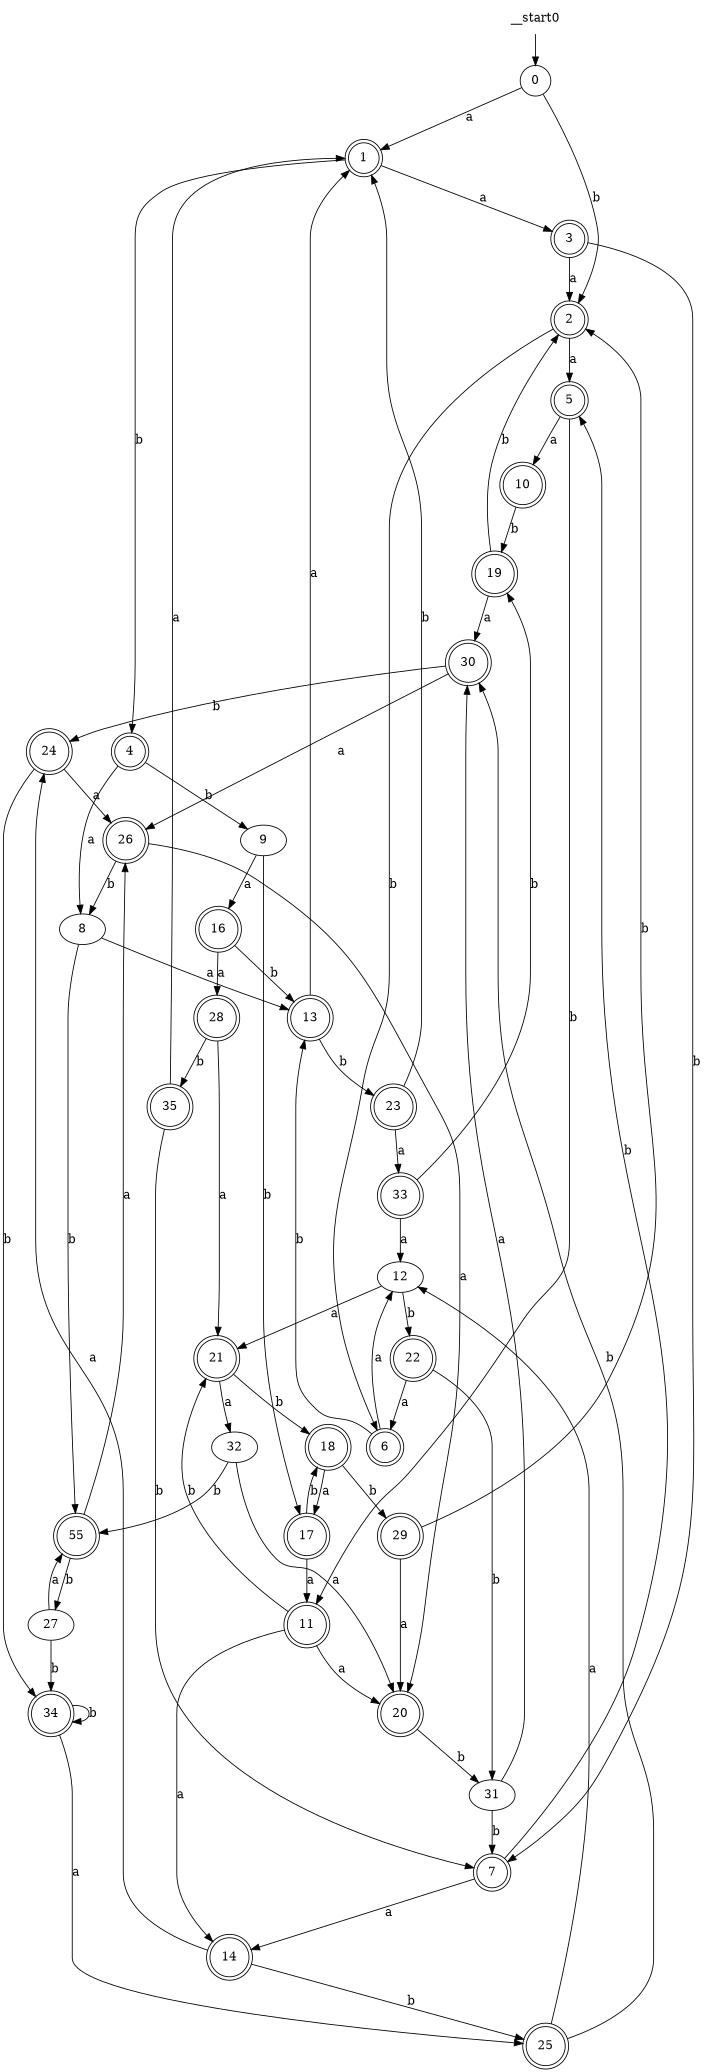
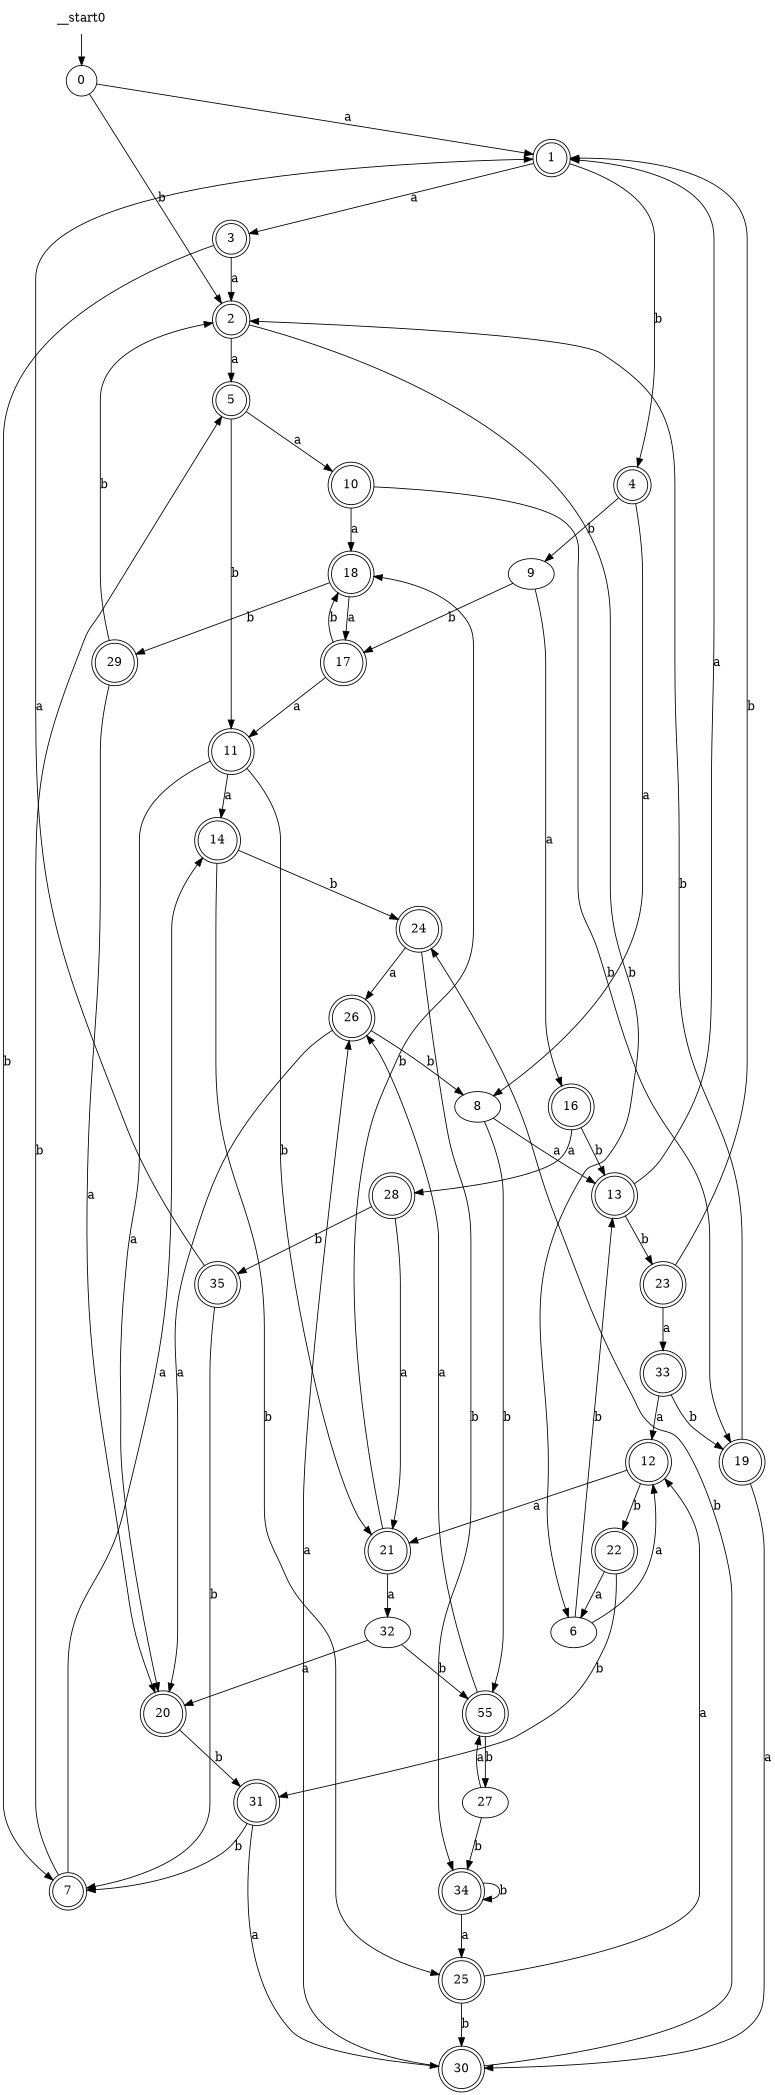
none -> (351, 525)
(400, 1277) -> (649, 1462)
(93, 1358) -> (334, 885)
(385, 1447) -> (574, 1632)
(492, 1795) -> (257, 1803)
